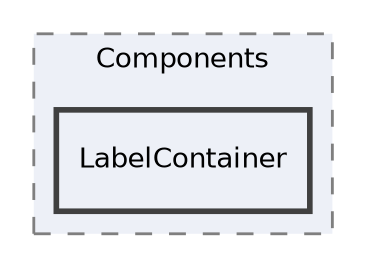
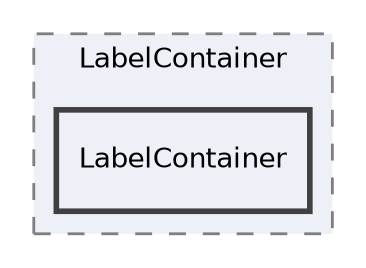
(183, 61) -> (183, 61)
